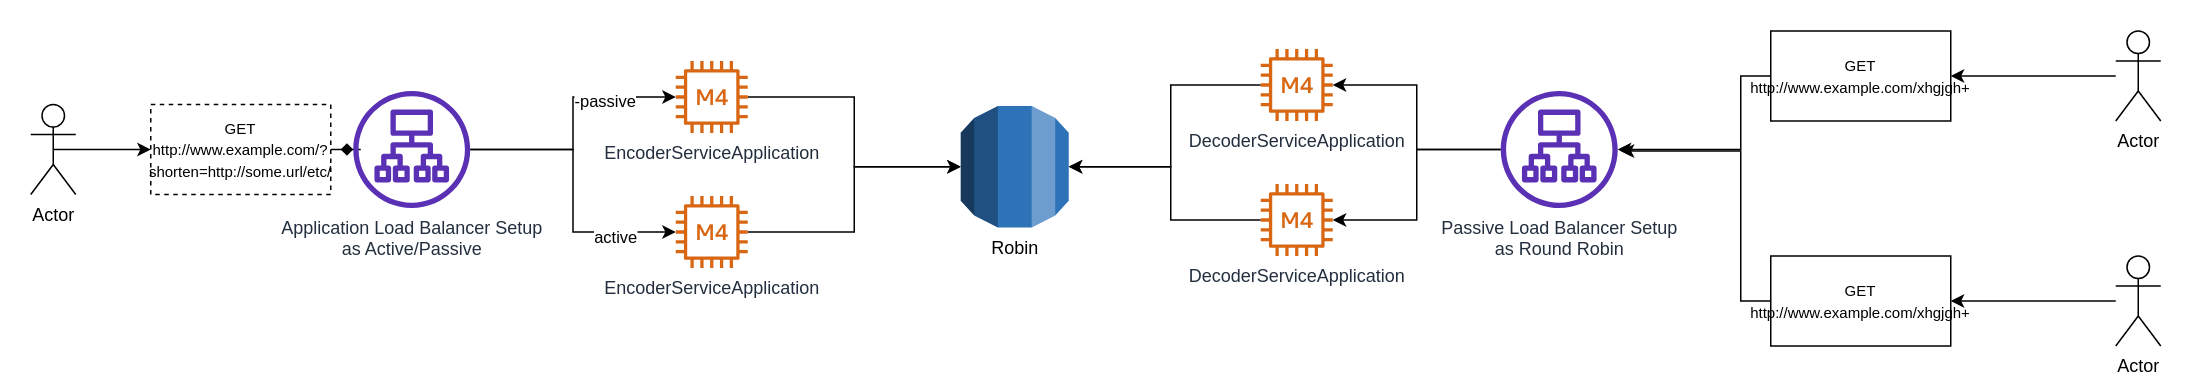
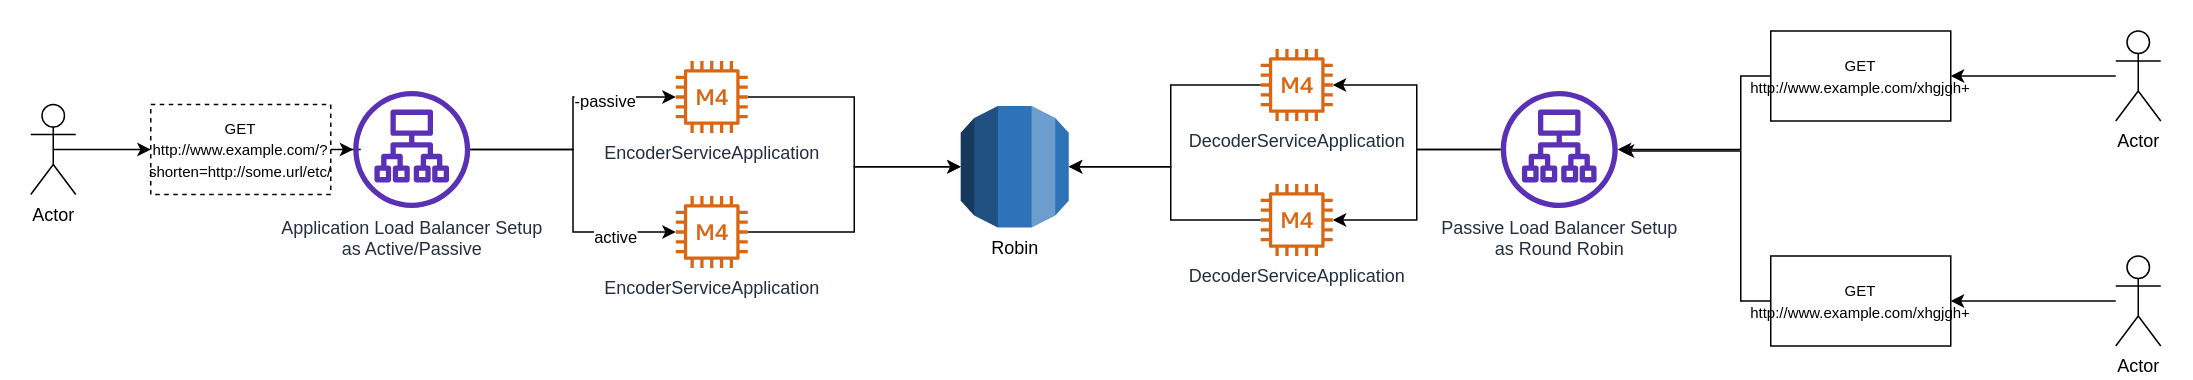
(341, 149) -> (342, 149)
